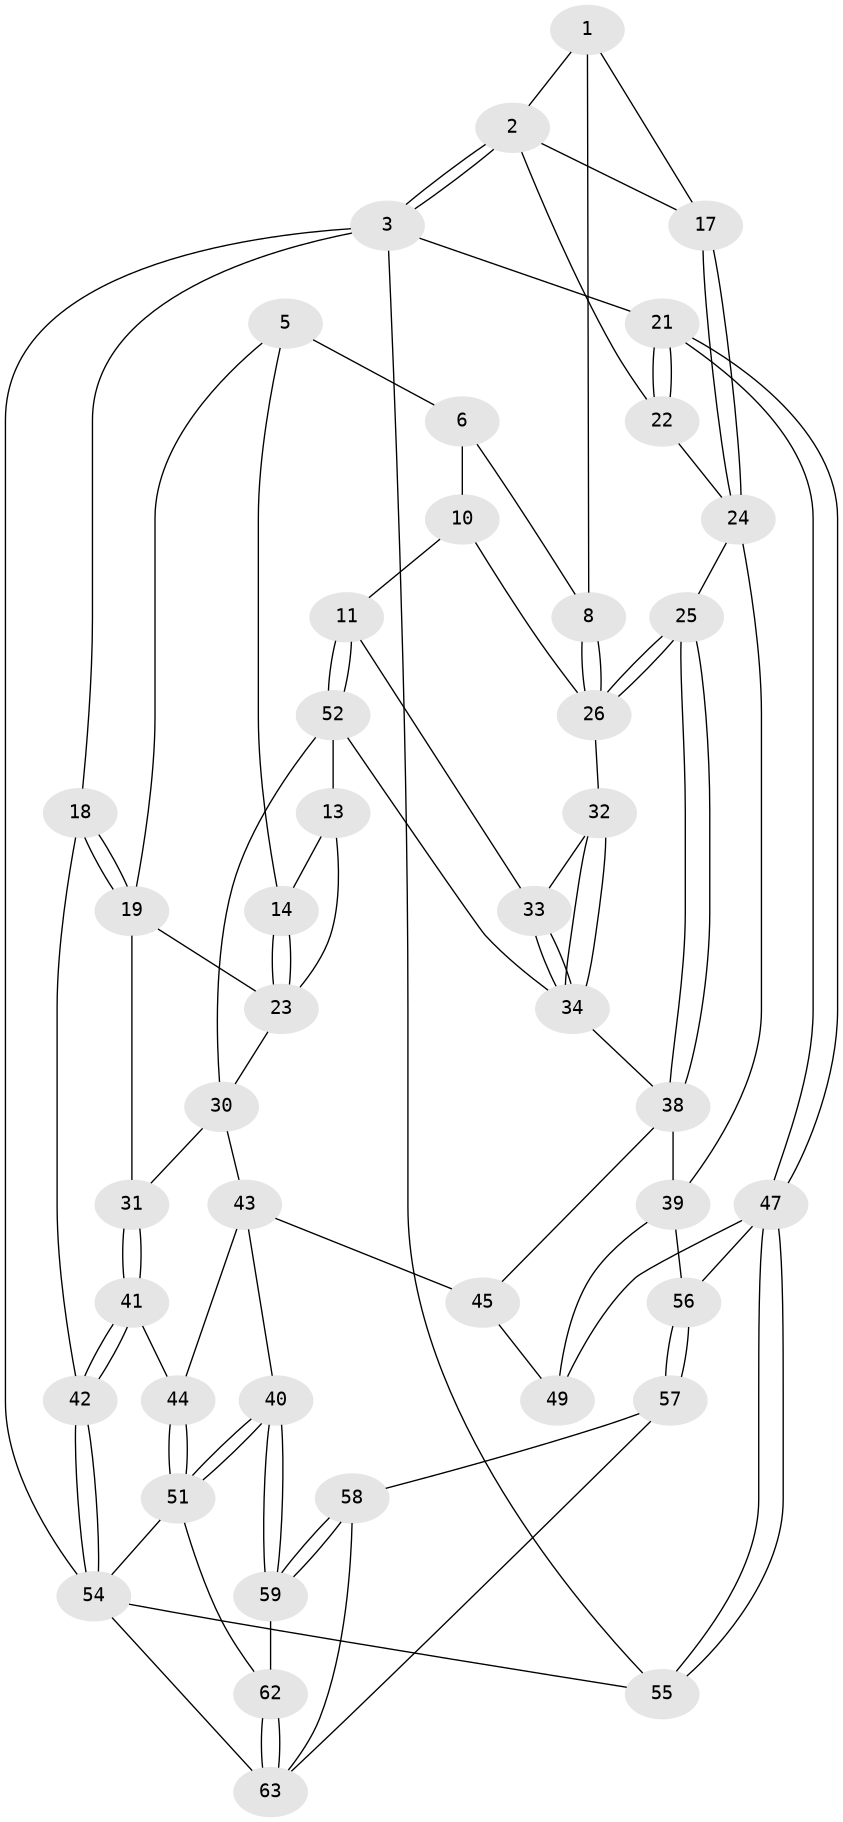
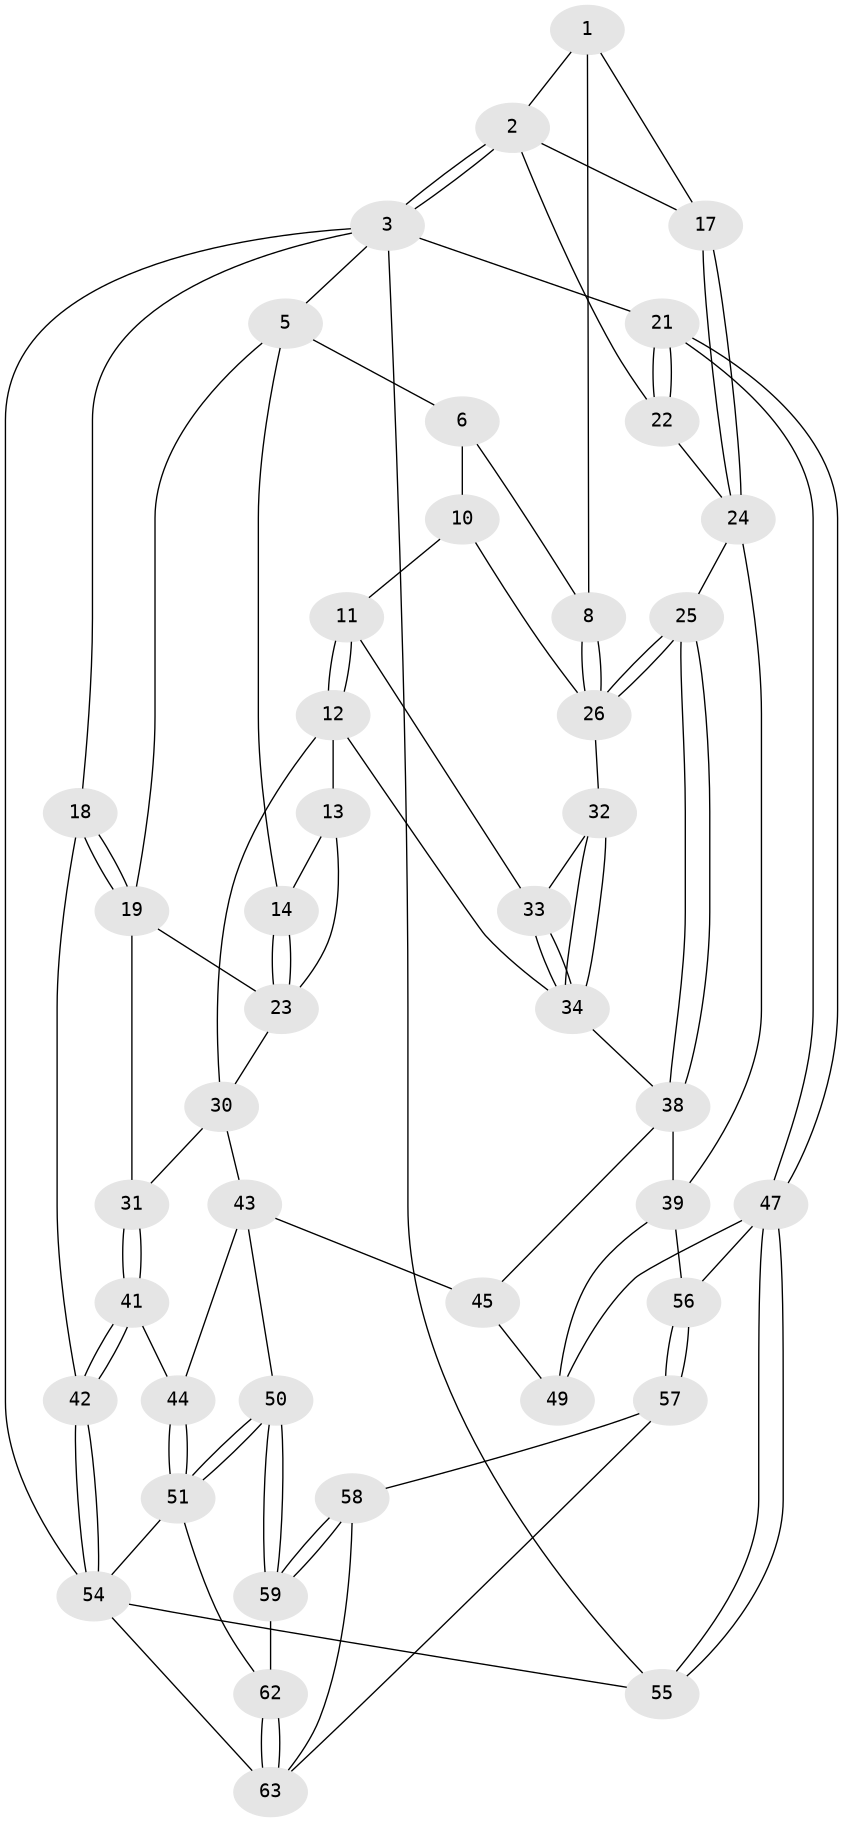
none -> (336, 275)
(333, 715) -> (333, 715)
(276, 1401) -> (276, 1401)
